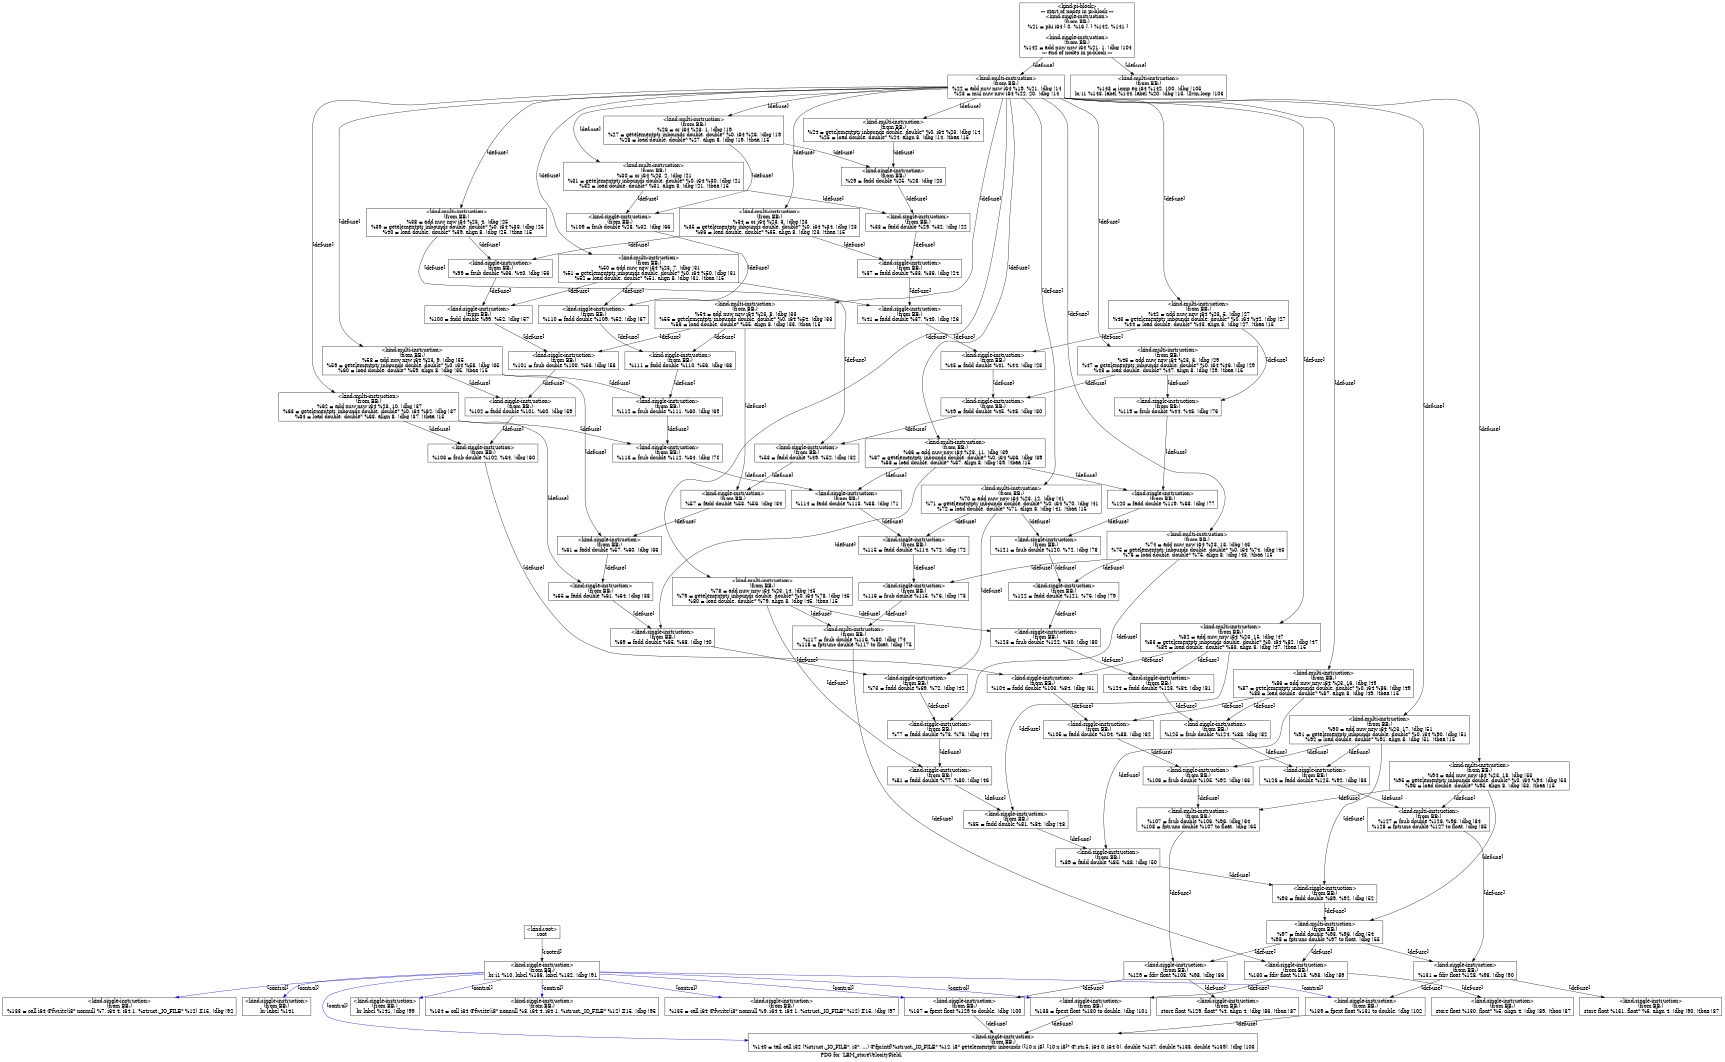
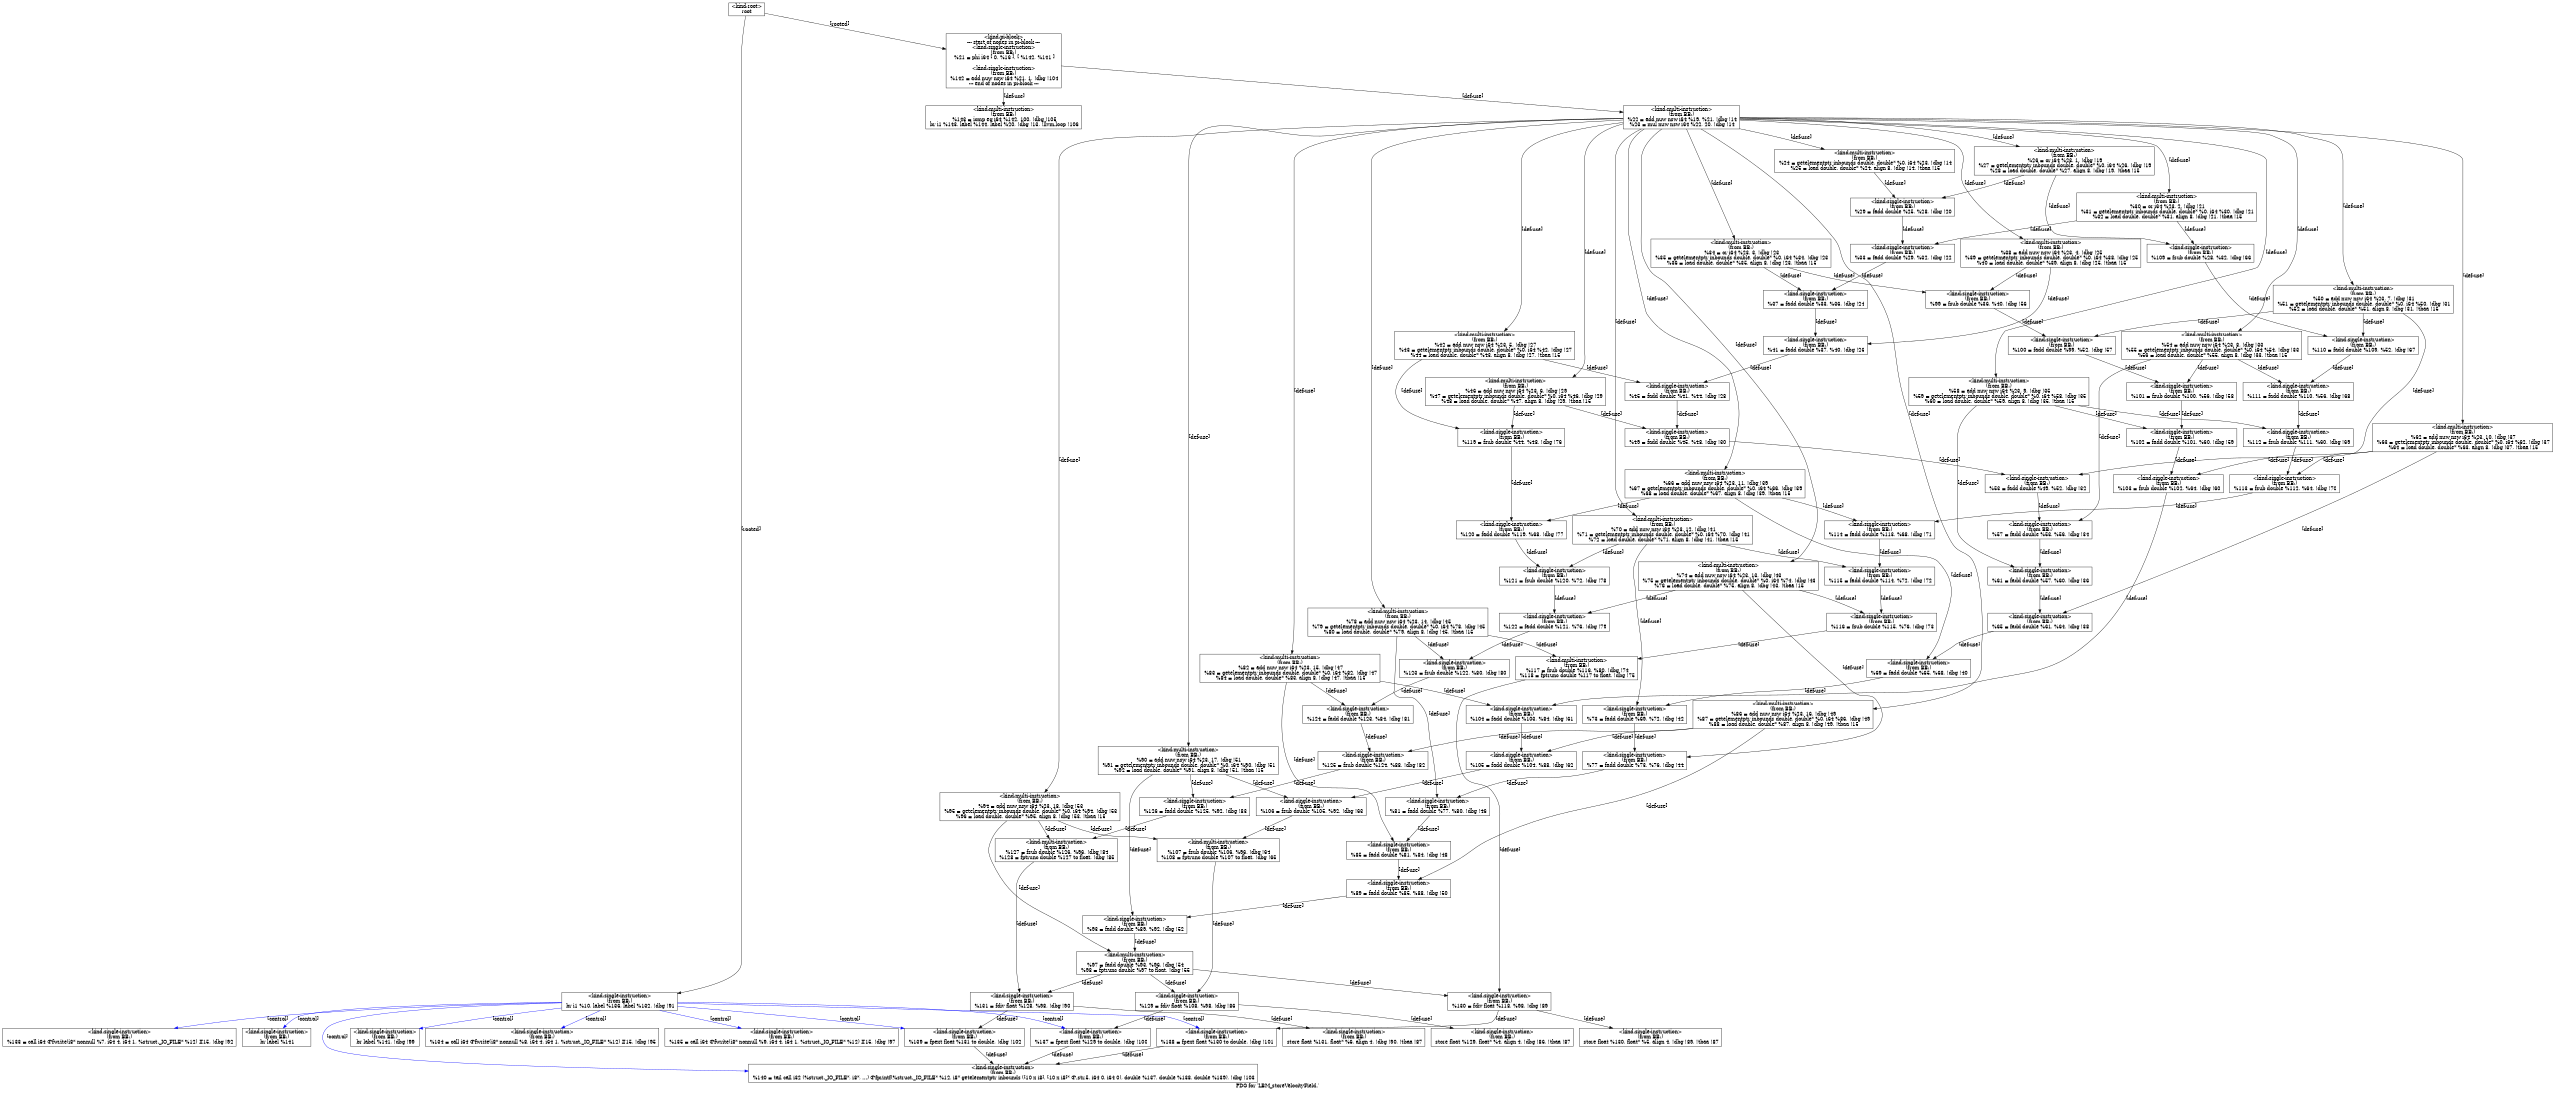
none -> (854, 31)
